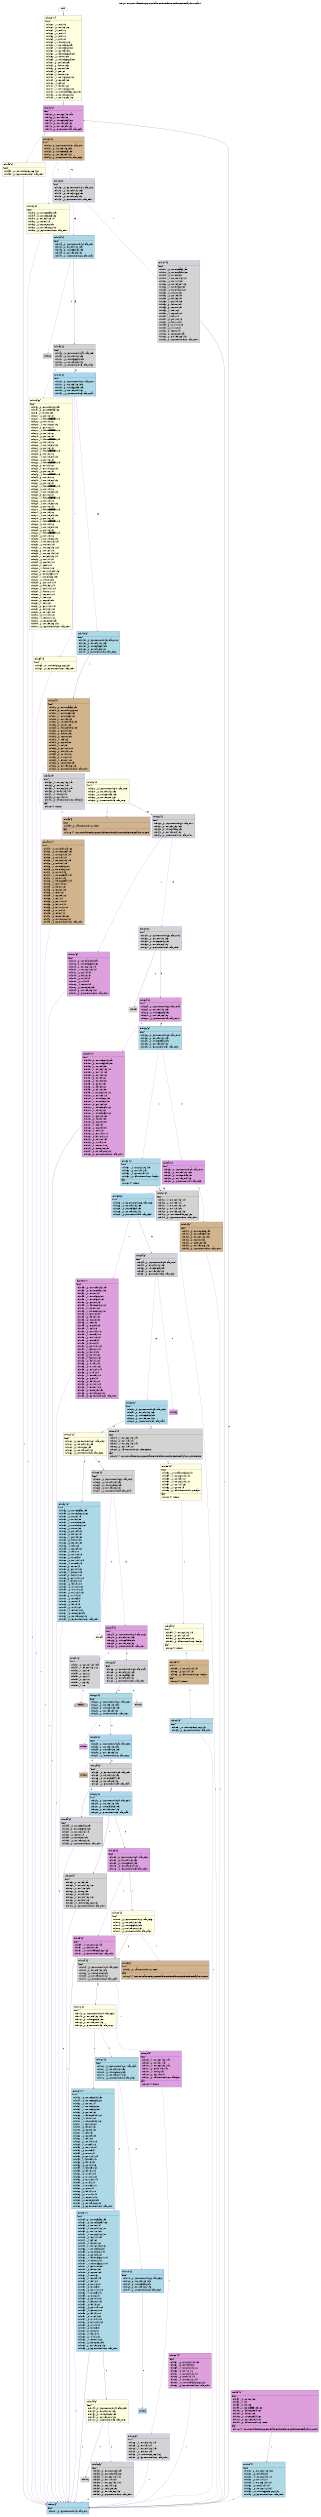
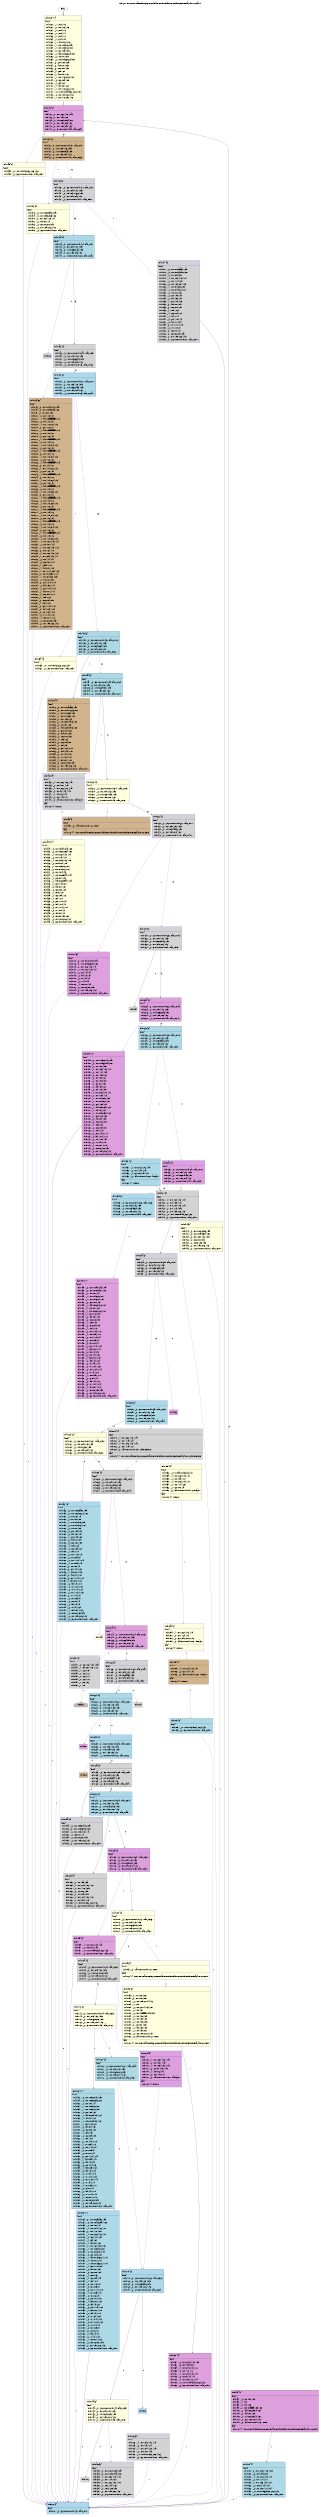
(63, 9) -> (63, 9)
none -> (63, 134)
(51, 514) -> (51, 514)
none -> (102, 685)
(63, 882) -> (63, 882)
(203, 1202) -> (181, 1187)
(144, 1235) -> (166, 1236)
(201, 1237) -> (201, 1237)
(167, 1461) -> (133, 1464)
(165, 1970) -> (165, 1970)
none -> (166, 2016)
(168, 2260) -> (151, 2178)
(105, 2375) -> (125, 2346)
